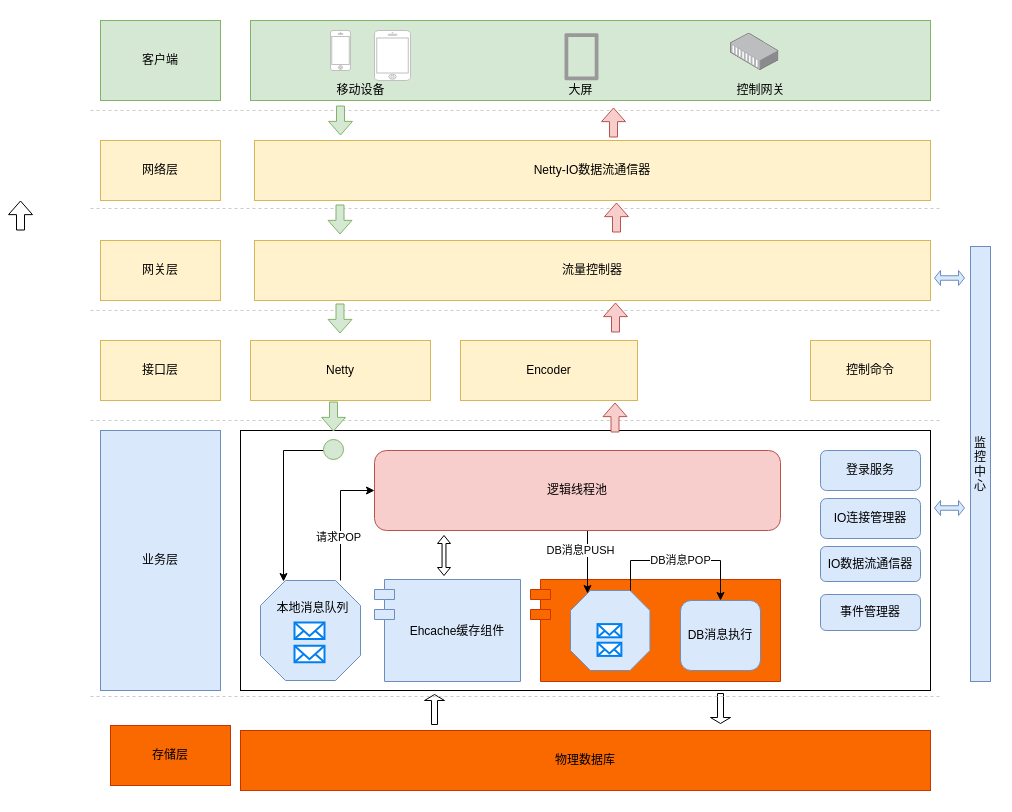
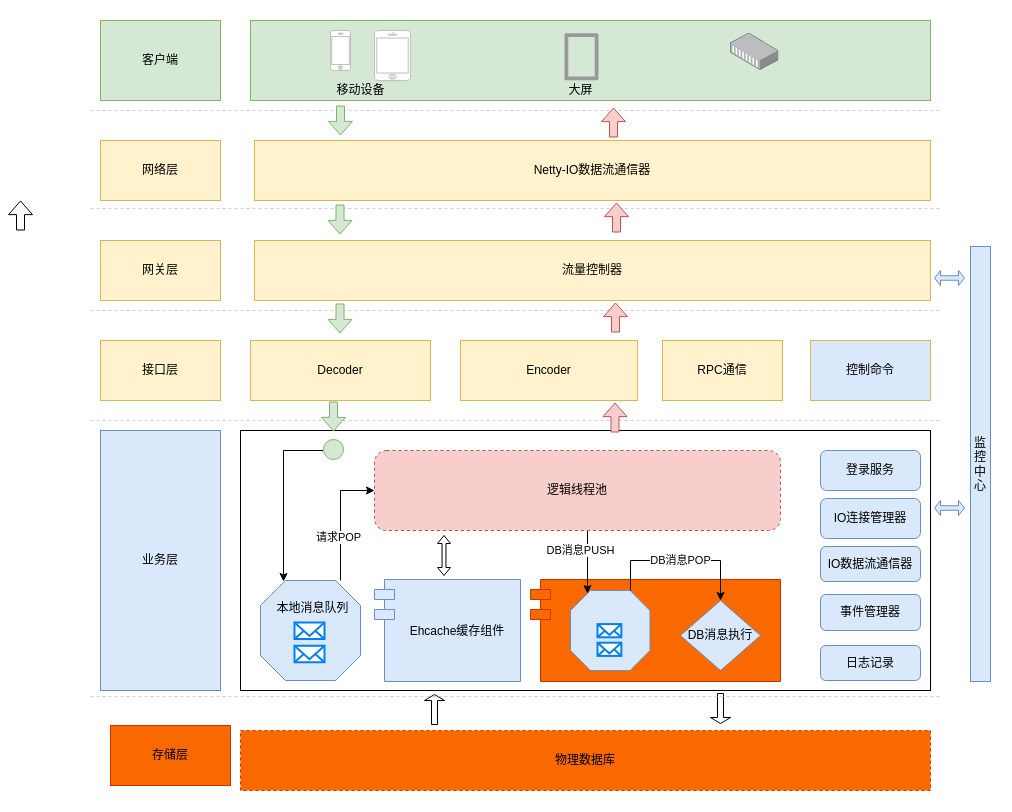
(761, 90) -> none
(341, 371) -> (341, 371)
none -> (723, 371)
(871, 371) -> (871, 371)
(578, 491) -> (578, 491)
(721, 636) -> (721, 636)
none -> (871, 663)
(586, 761) -> (586, 761)
